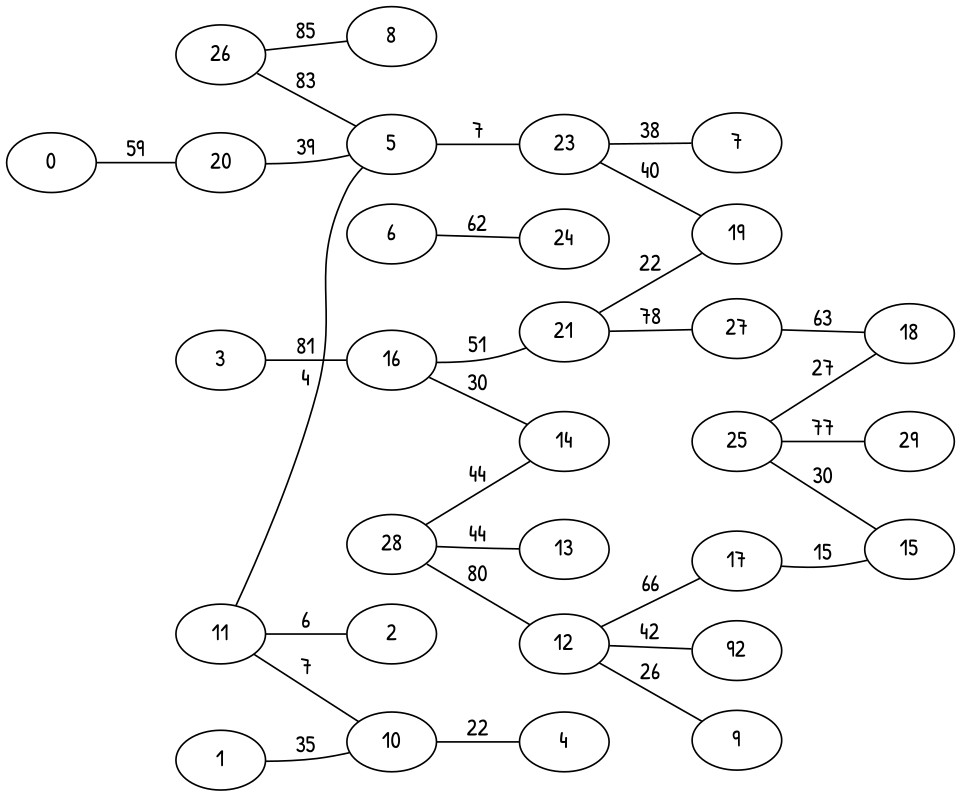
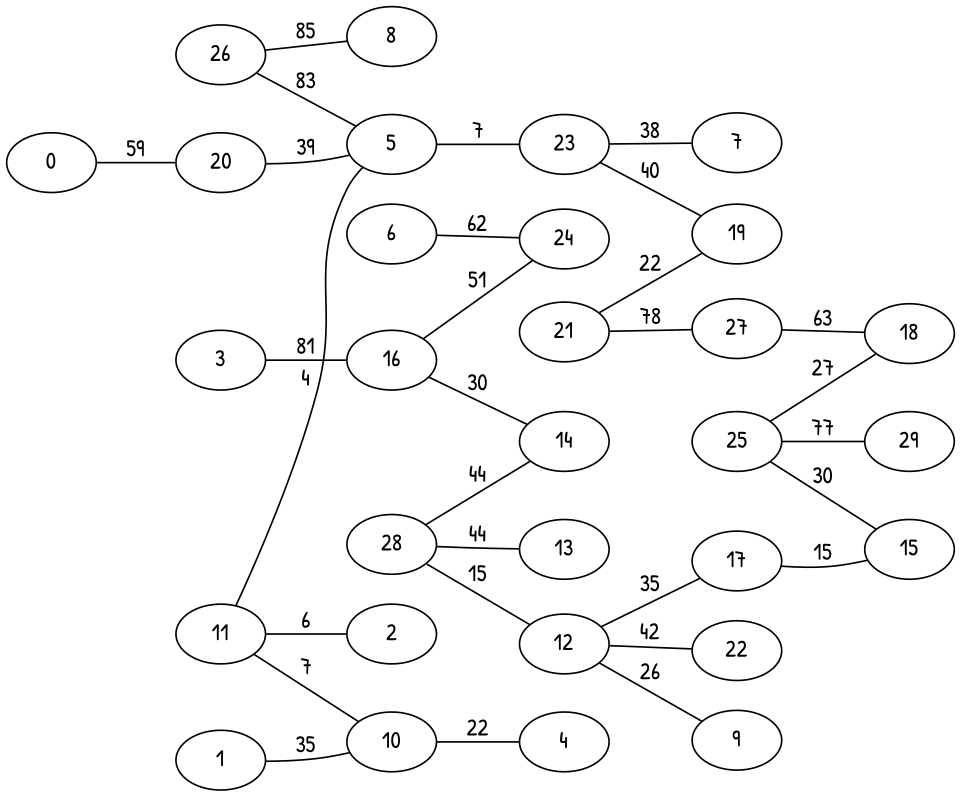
(482, 360) -> (478, 299)
(478, 575) -> (478, 575)
(651, 585) -> (651, 585)
(737, 651) -> (737, 651)
